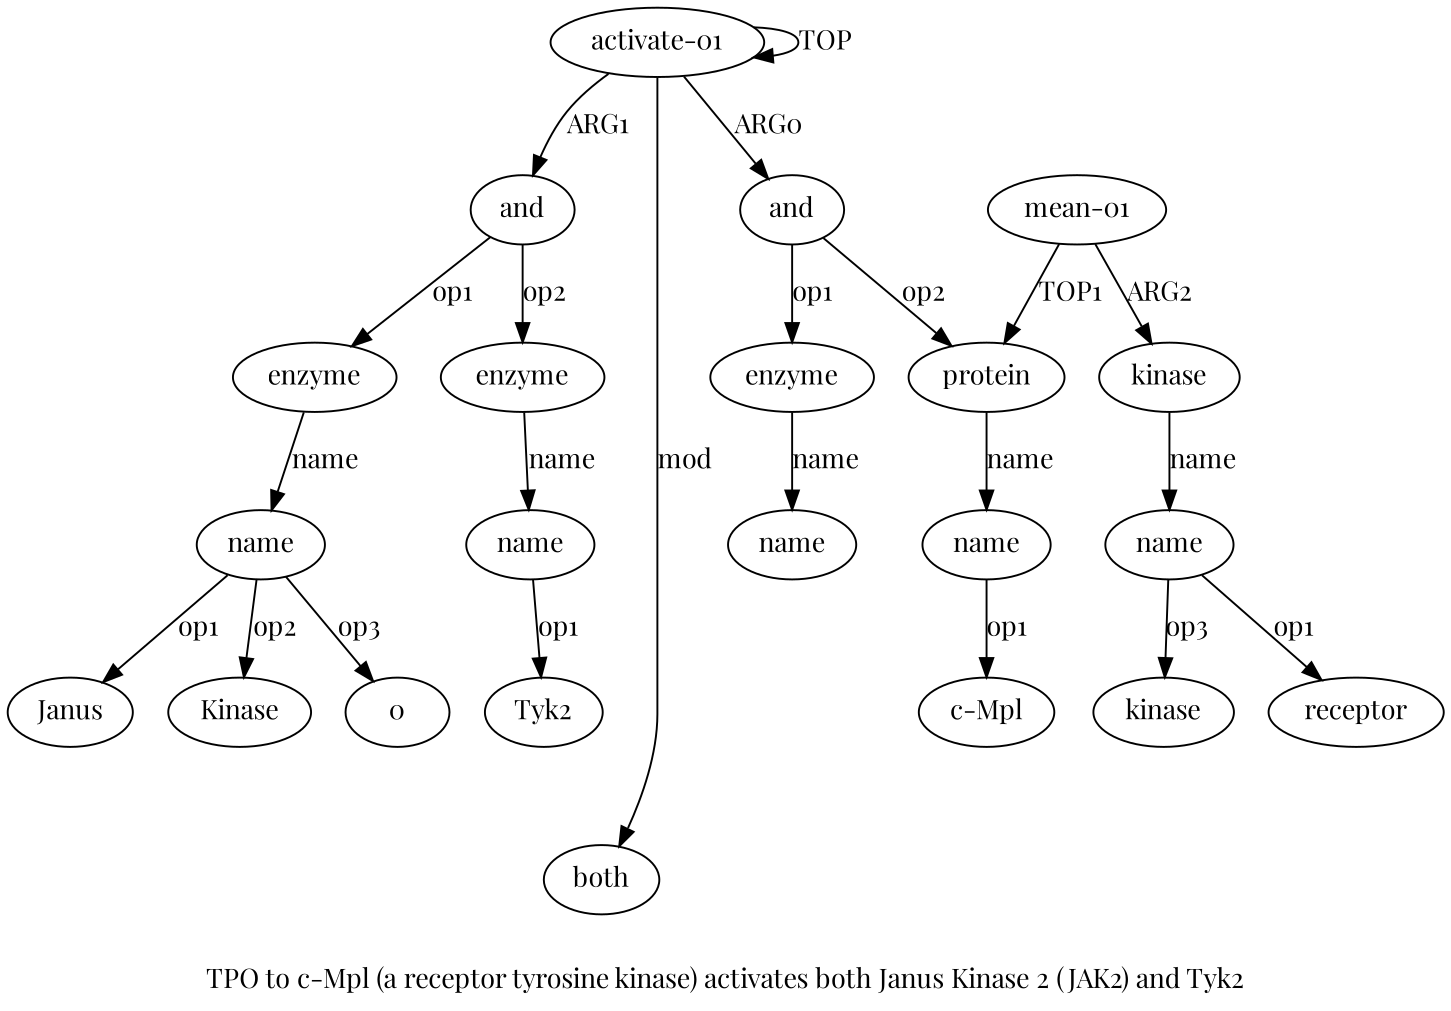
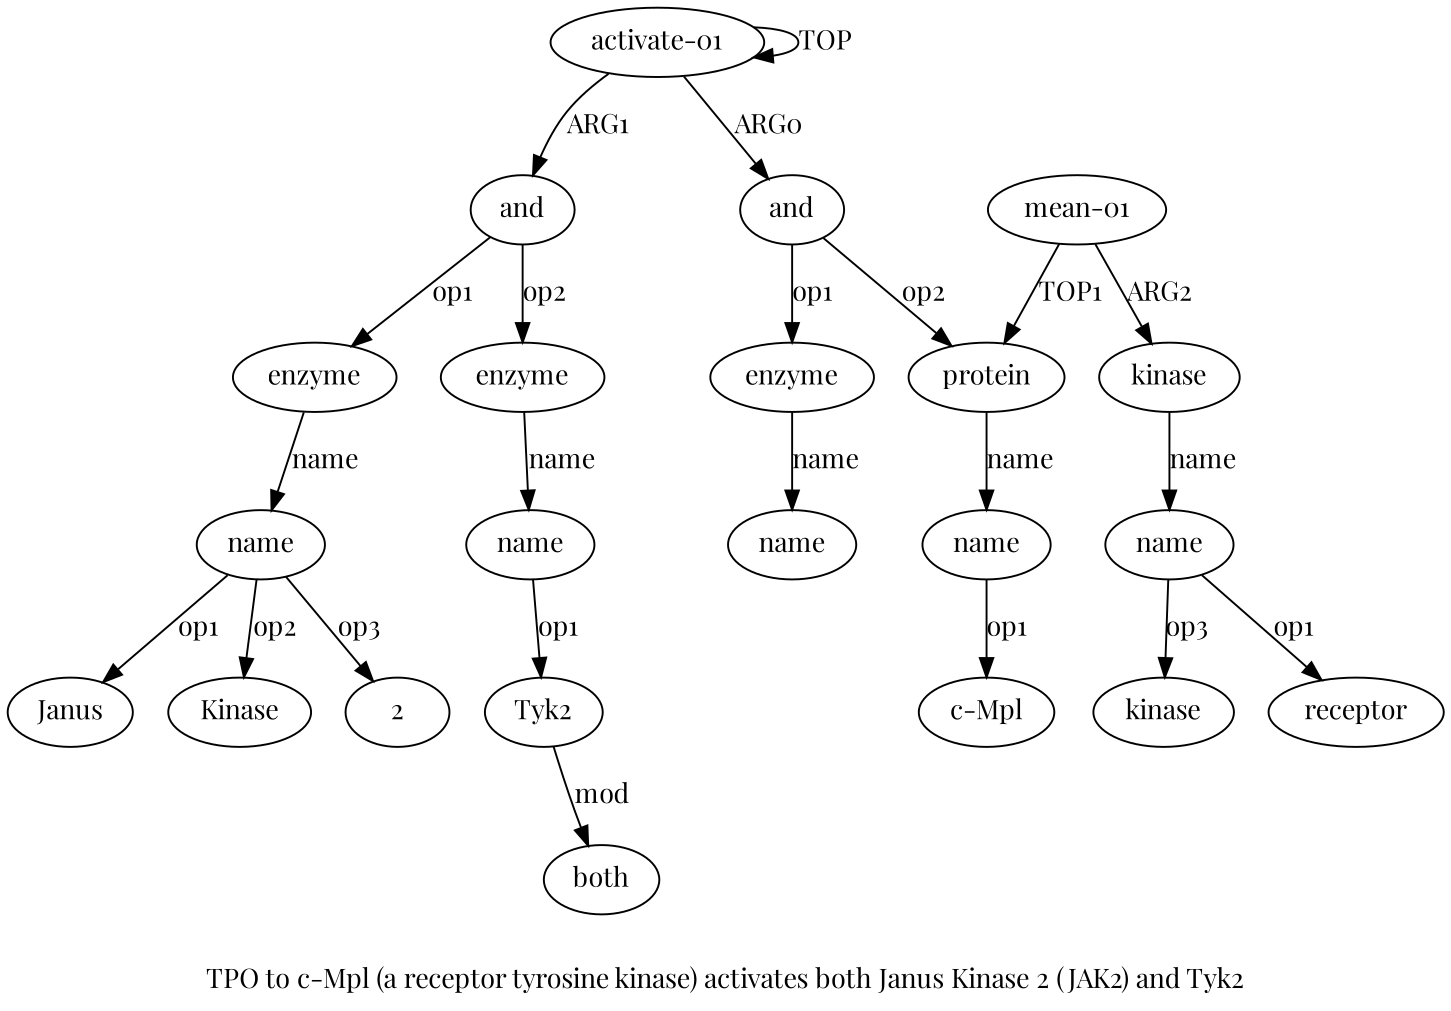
(657, 455) -> (567, 787)
(398, 712) -> (398, 712)
